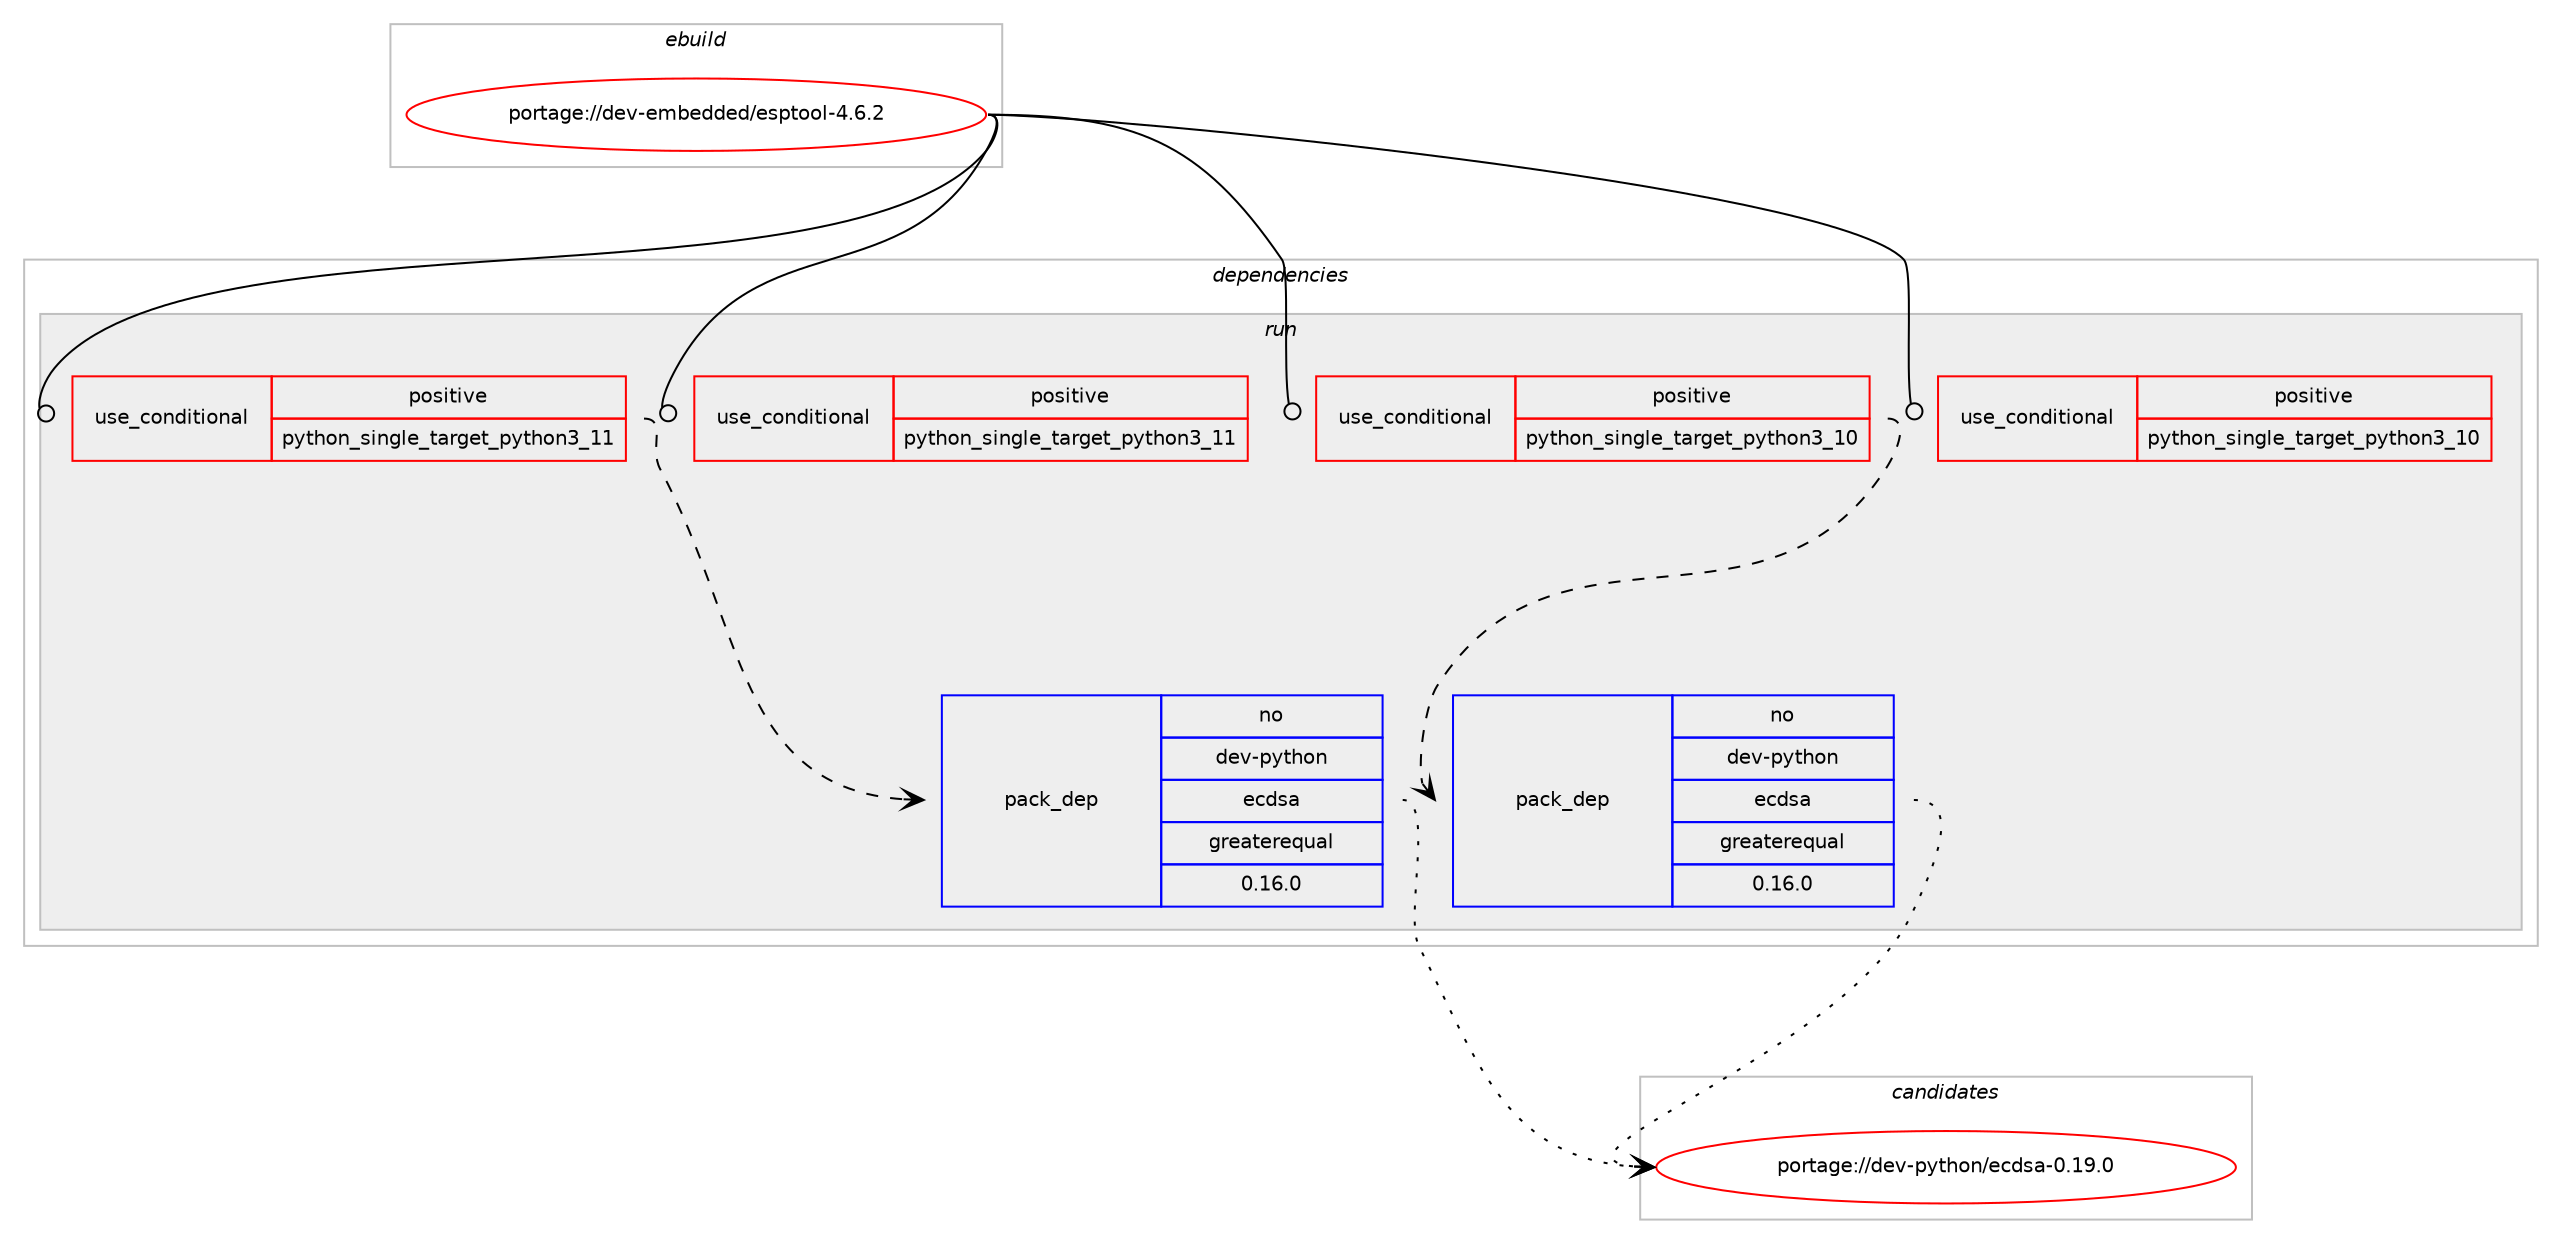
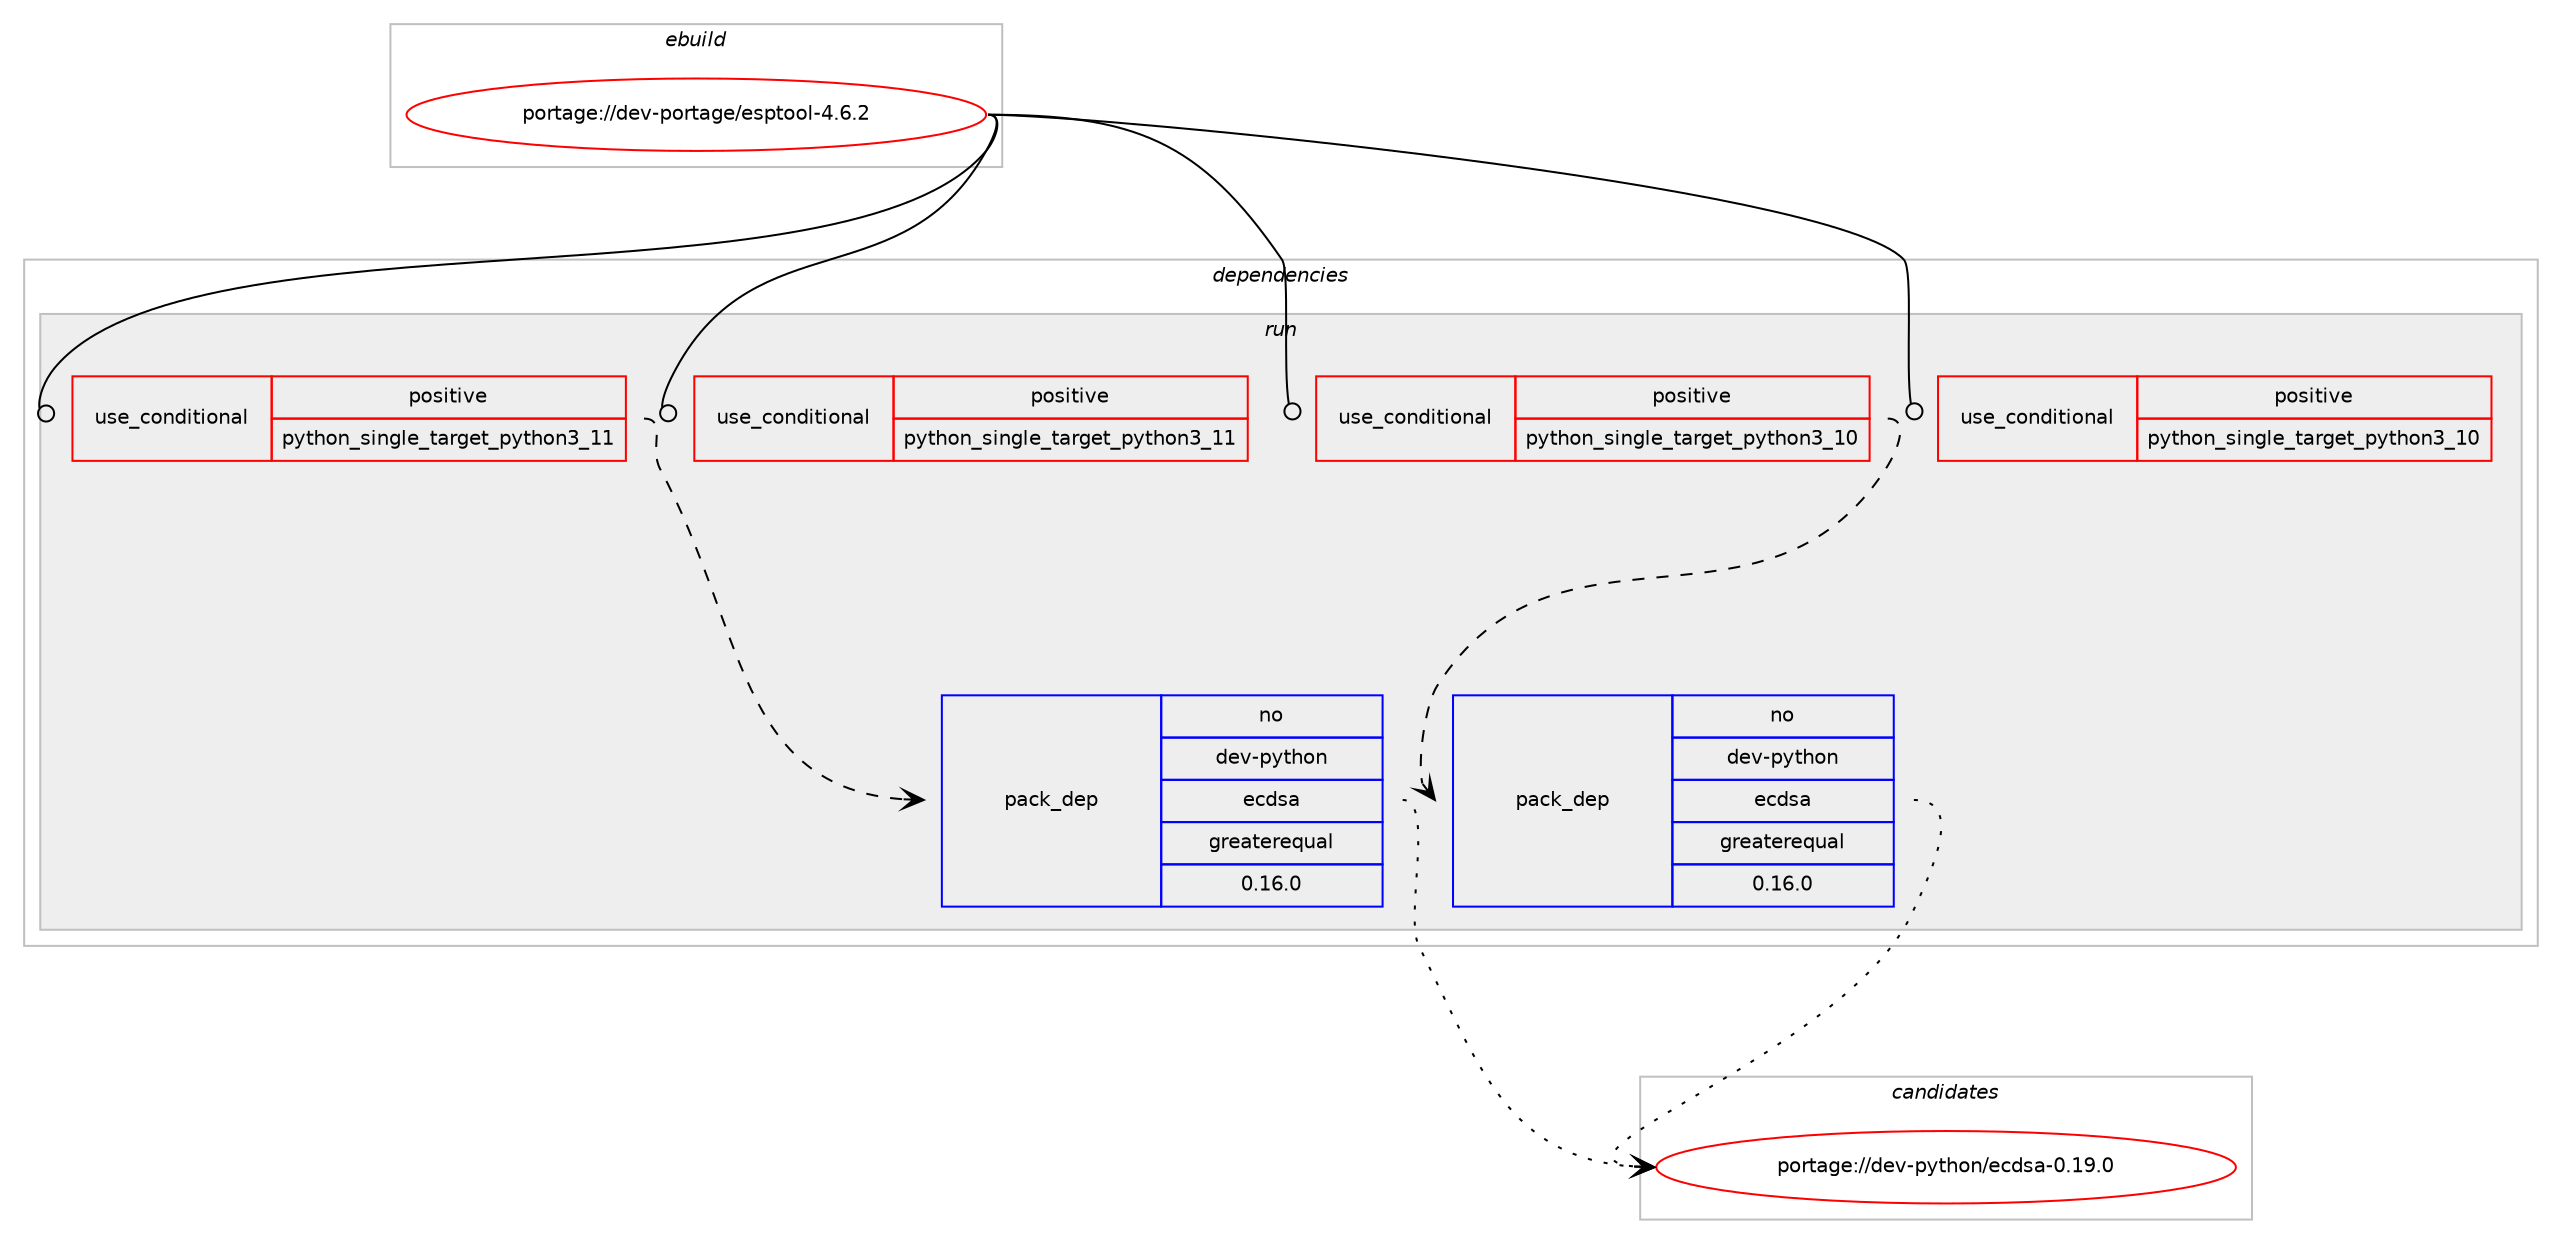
(696, 115) -> (696, 115)
